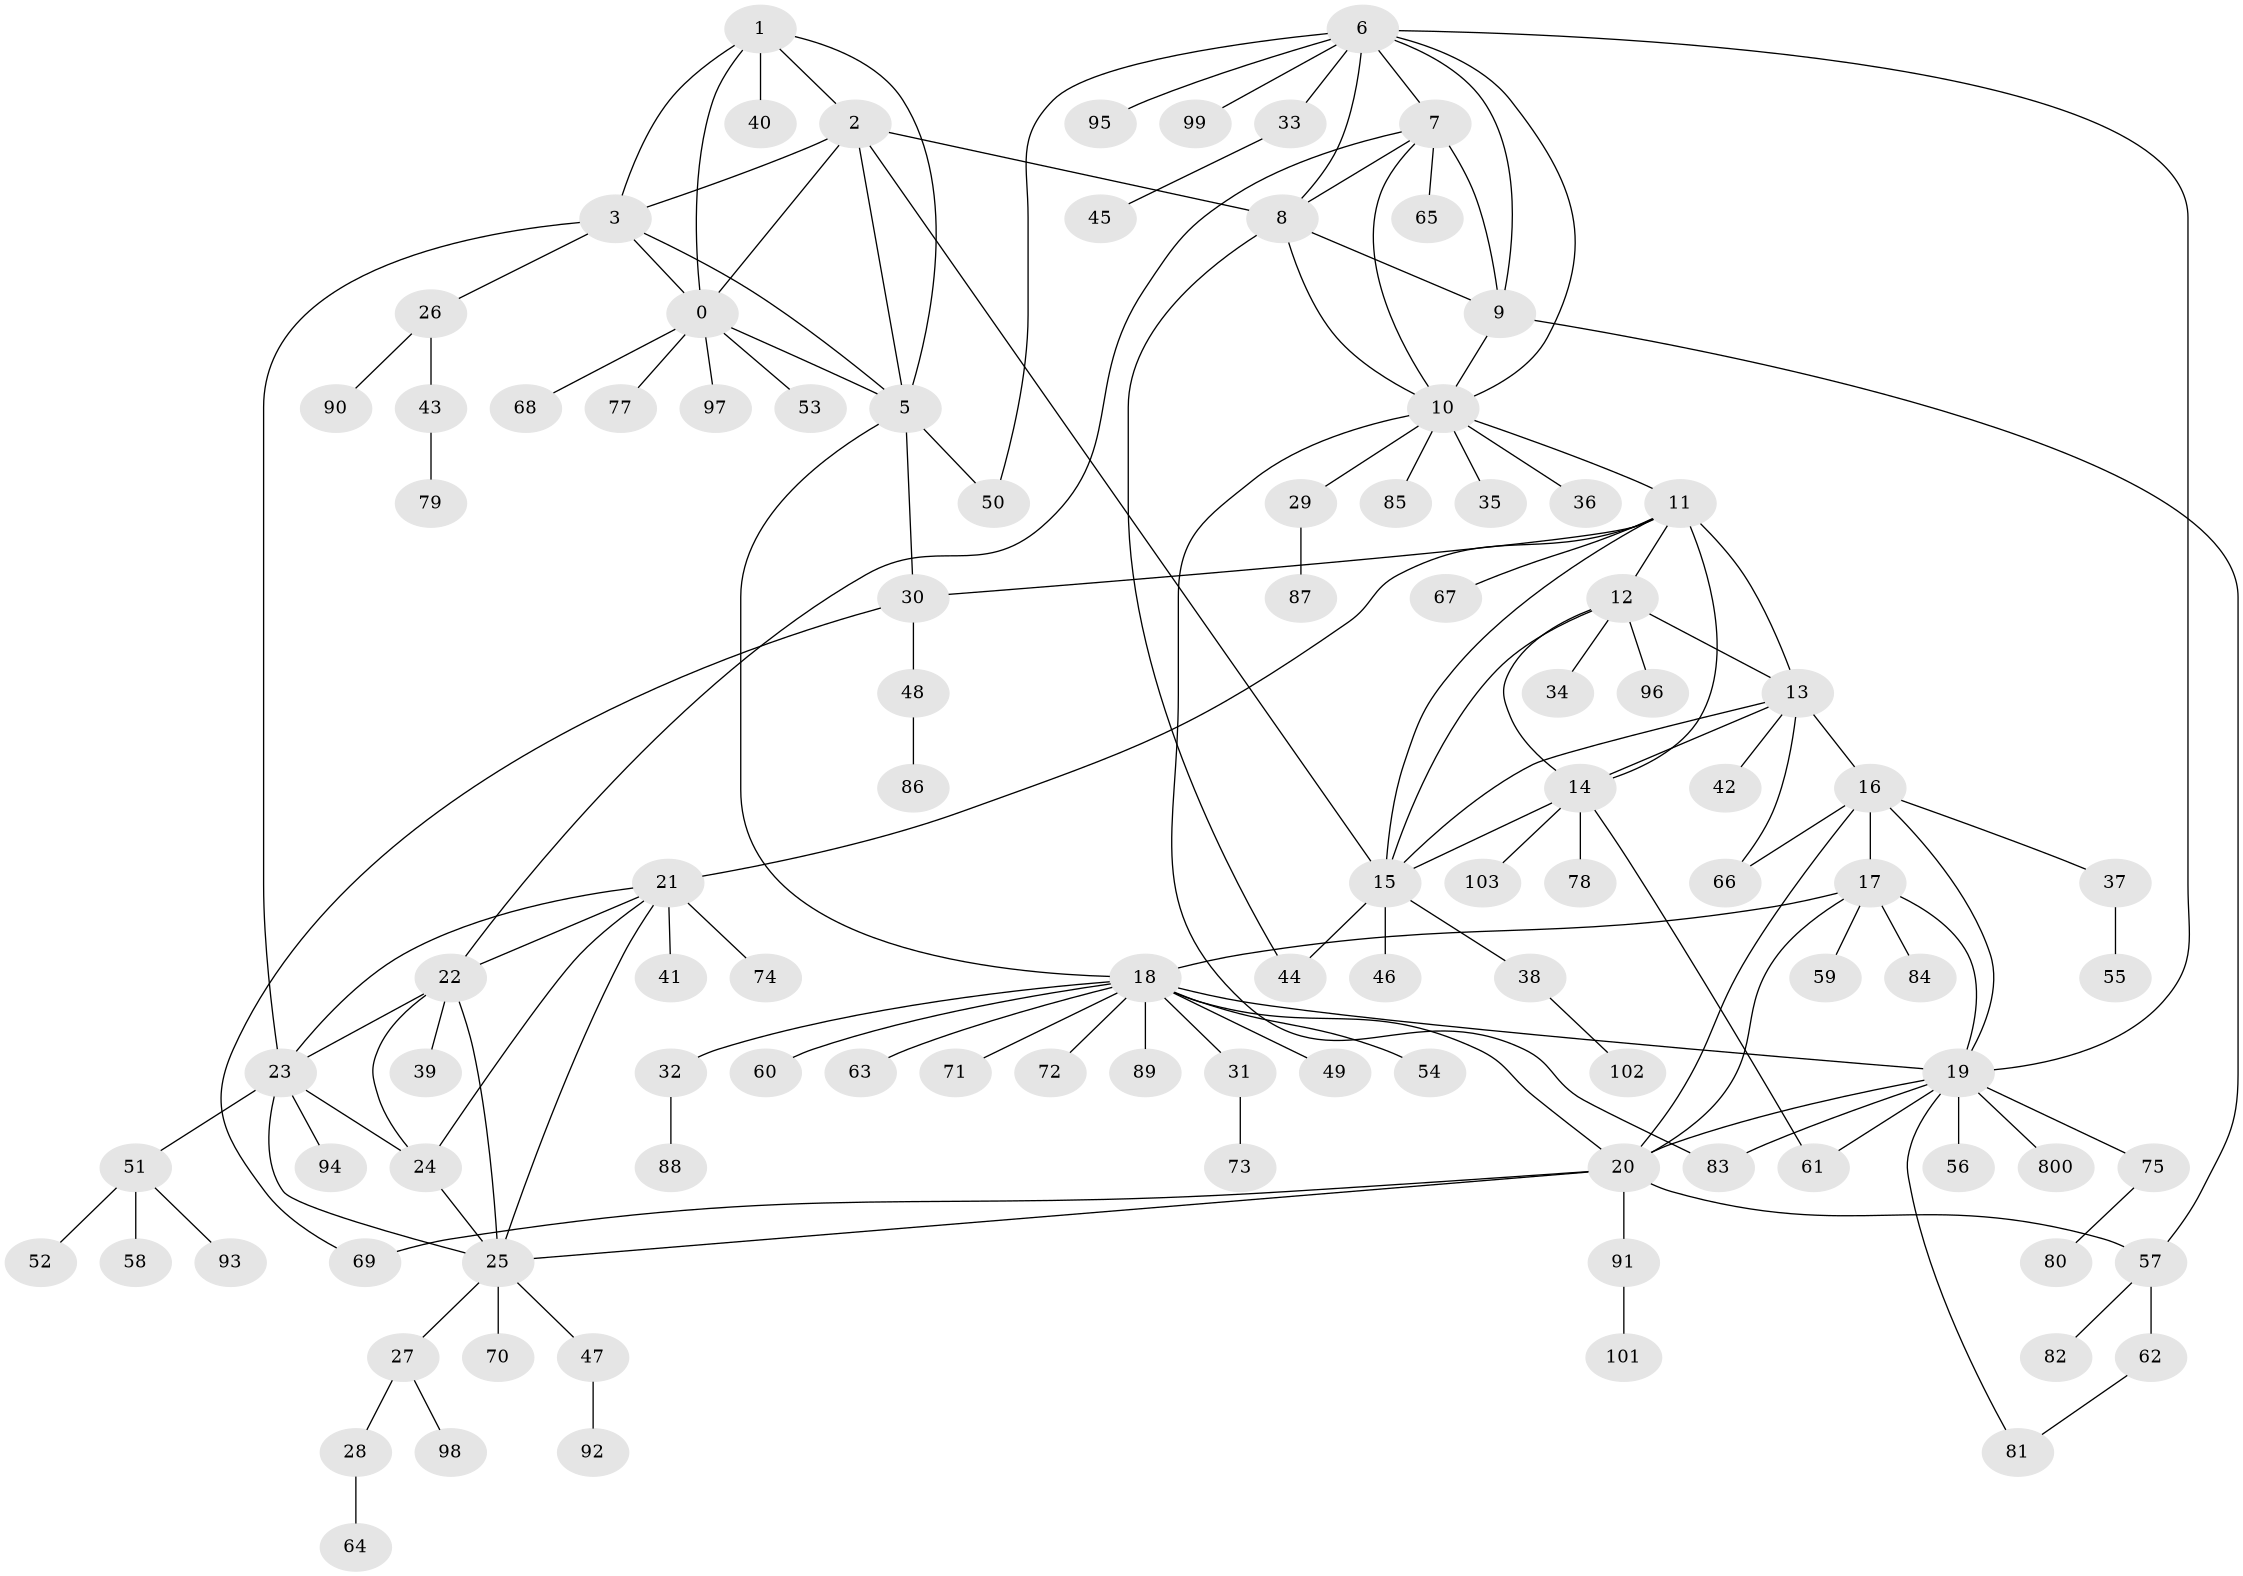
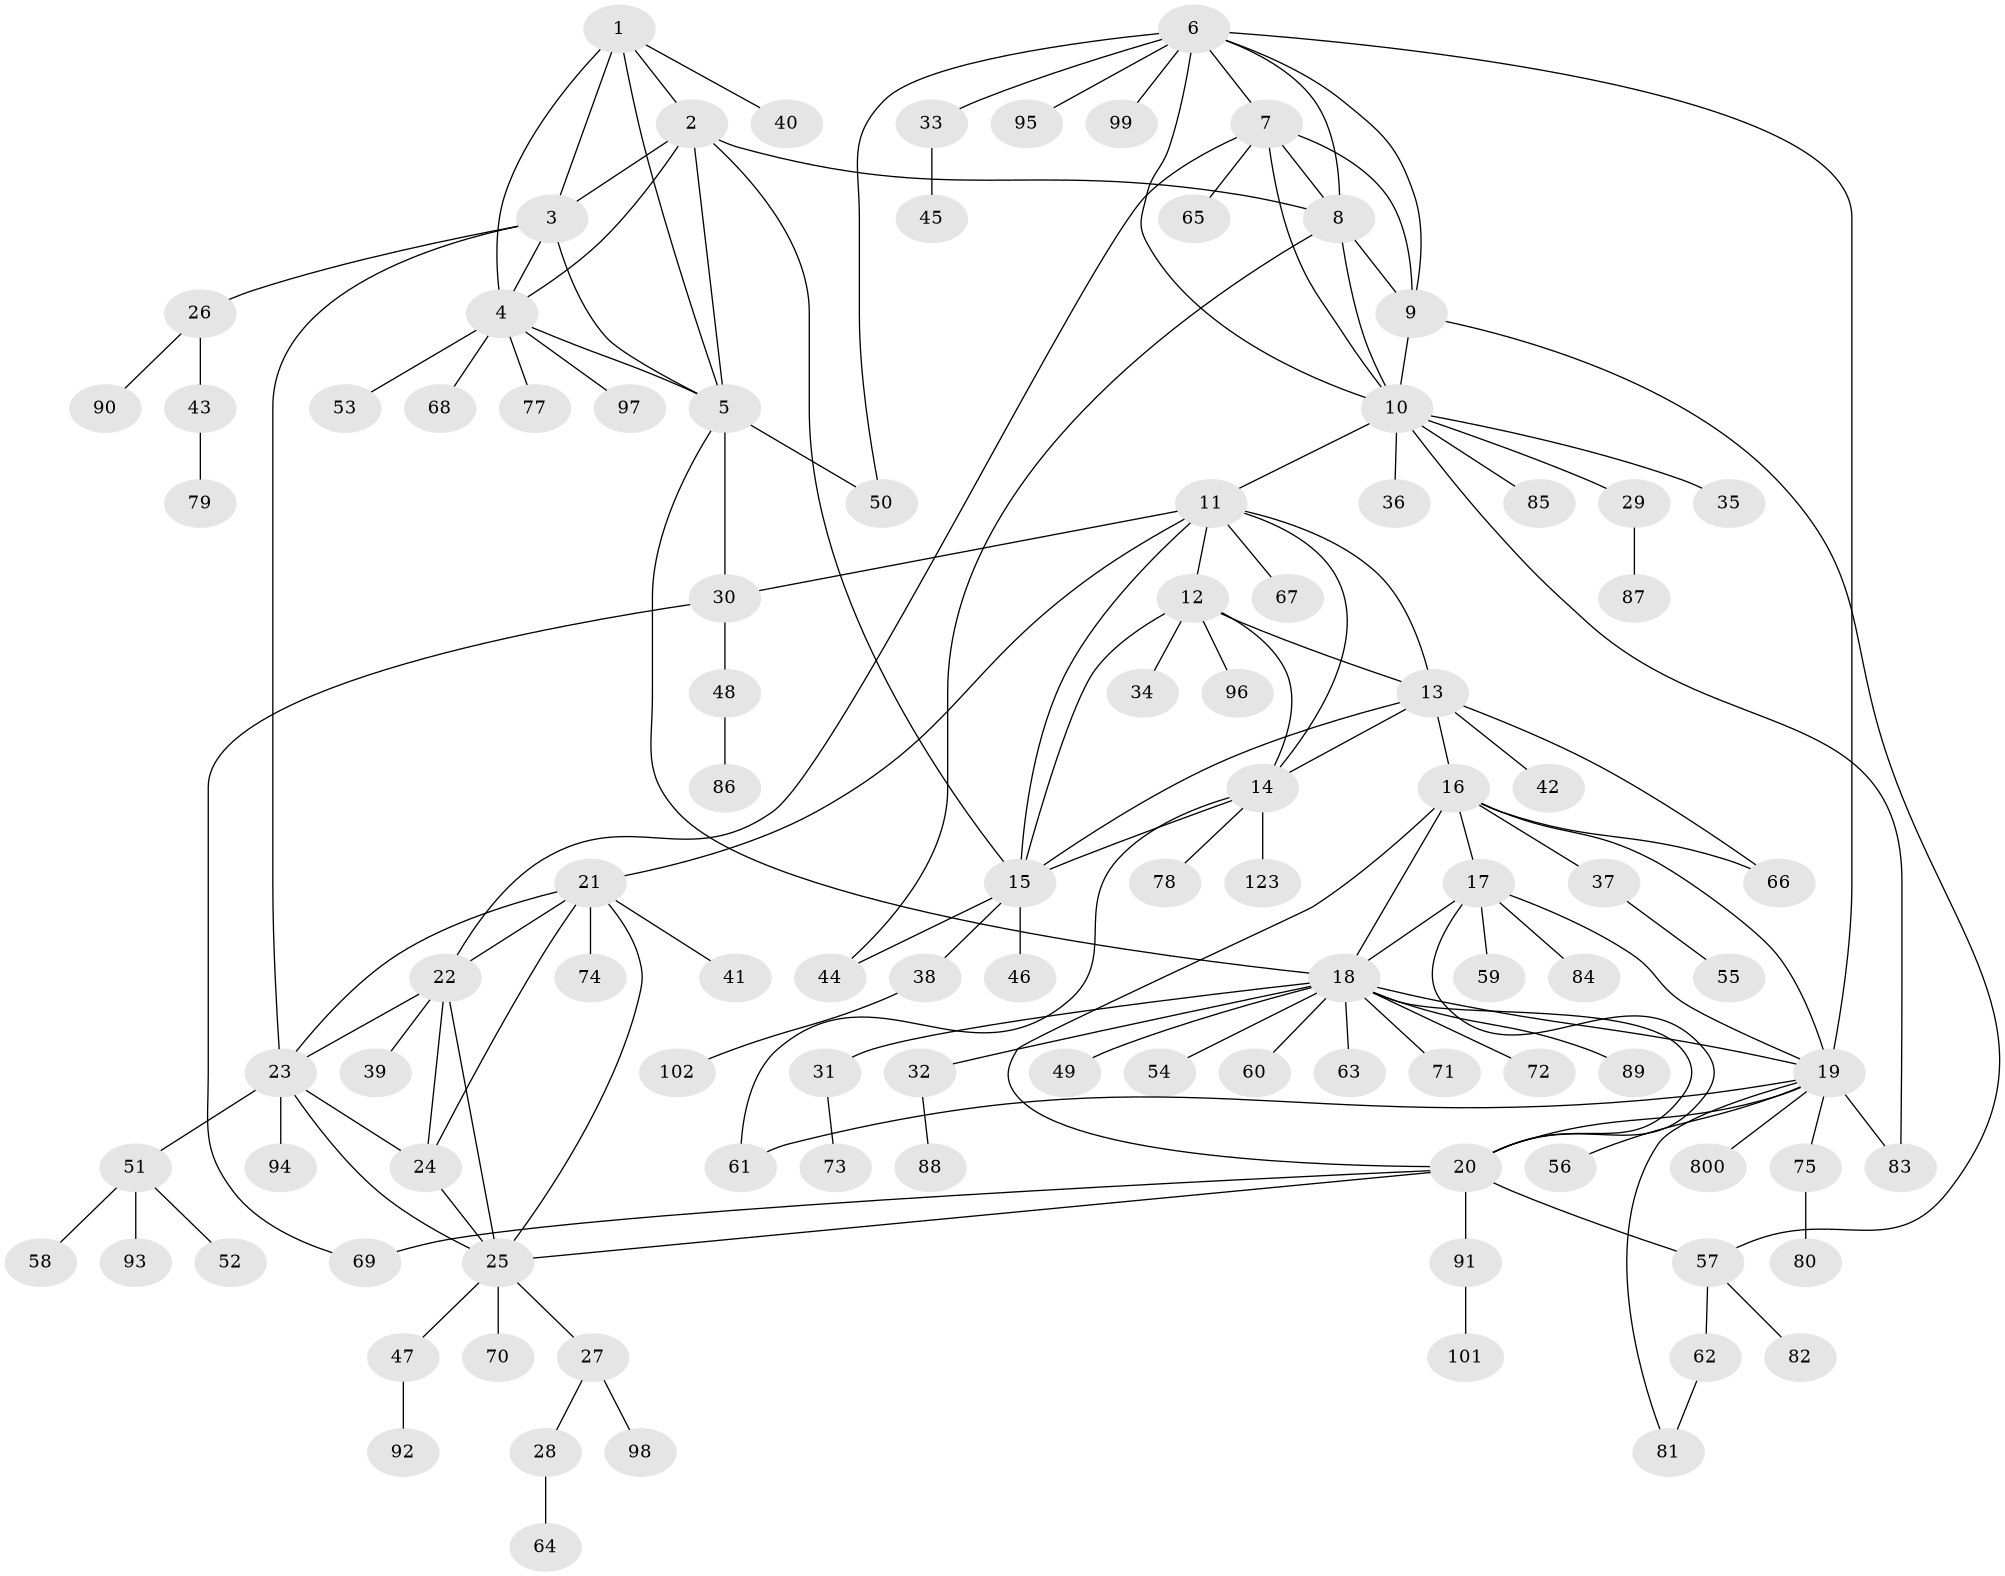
(703, 314) -> (502, 314)
none -> (1399, 883)
(1483, 883) -> (1263, 883)
